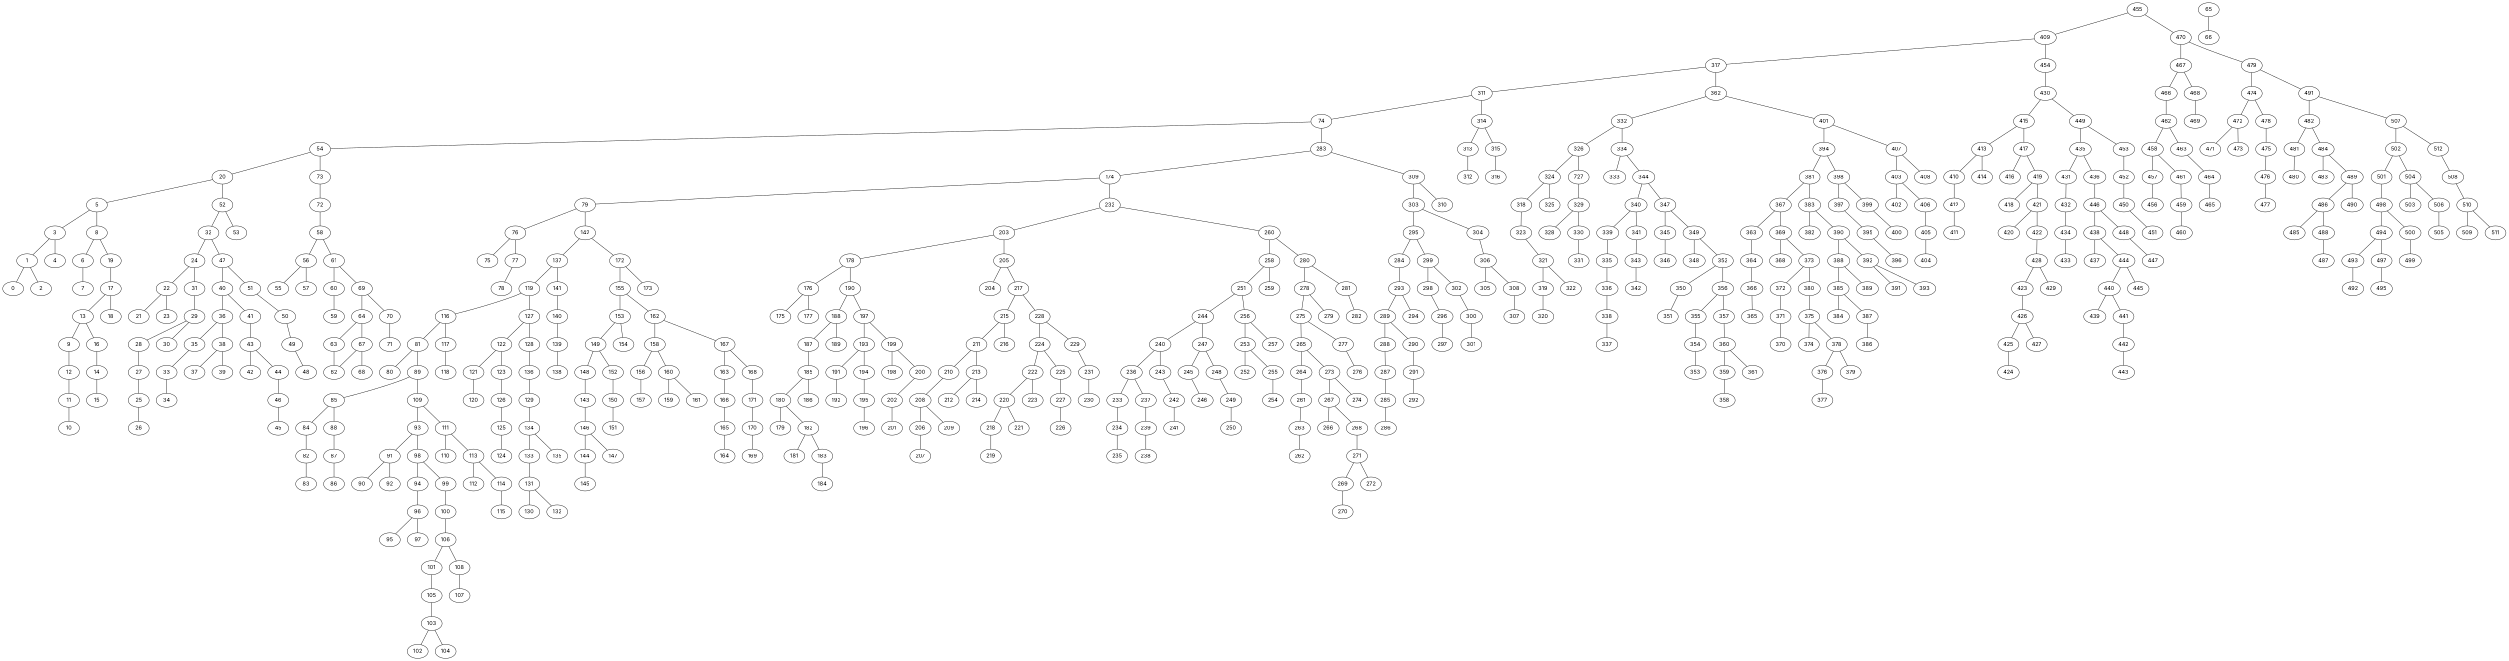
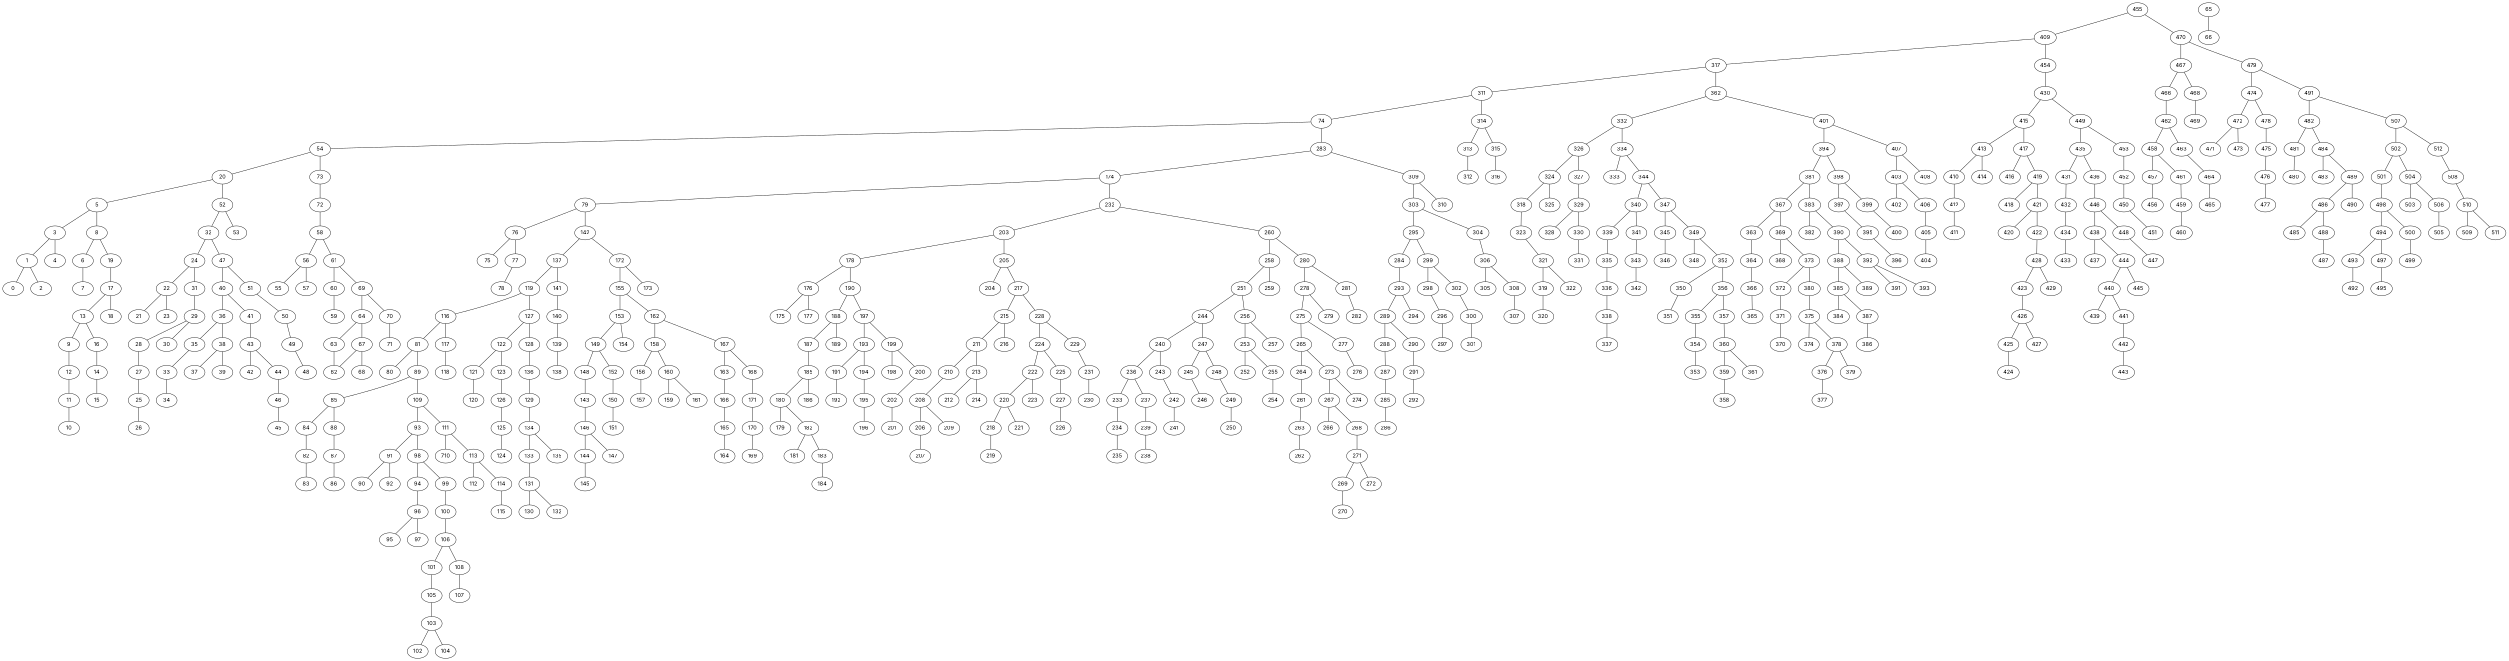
(1579, 177) -> (1579, 177)
(446, 456) -> (446, 456)
